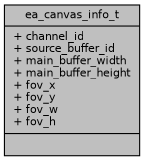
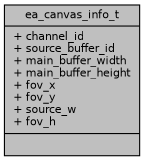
(36, 110) -> (45, 110)
